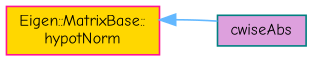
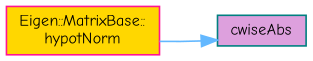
(197, 20) -> (180, 41)
